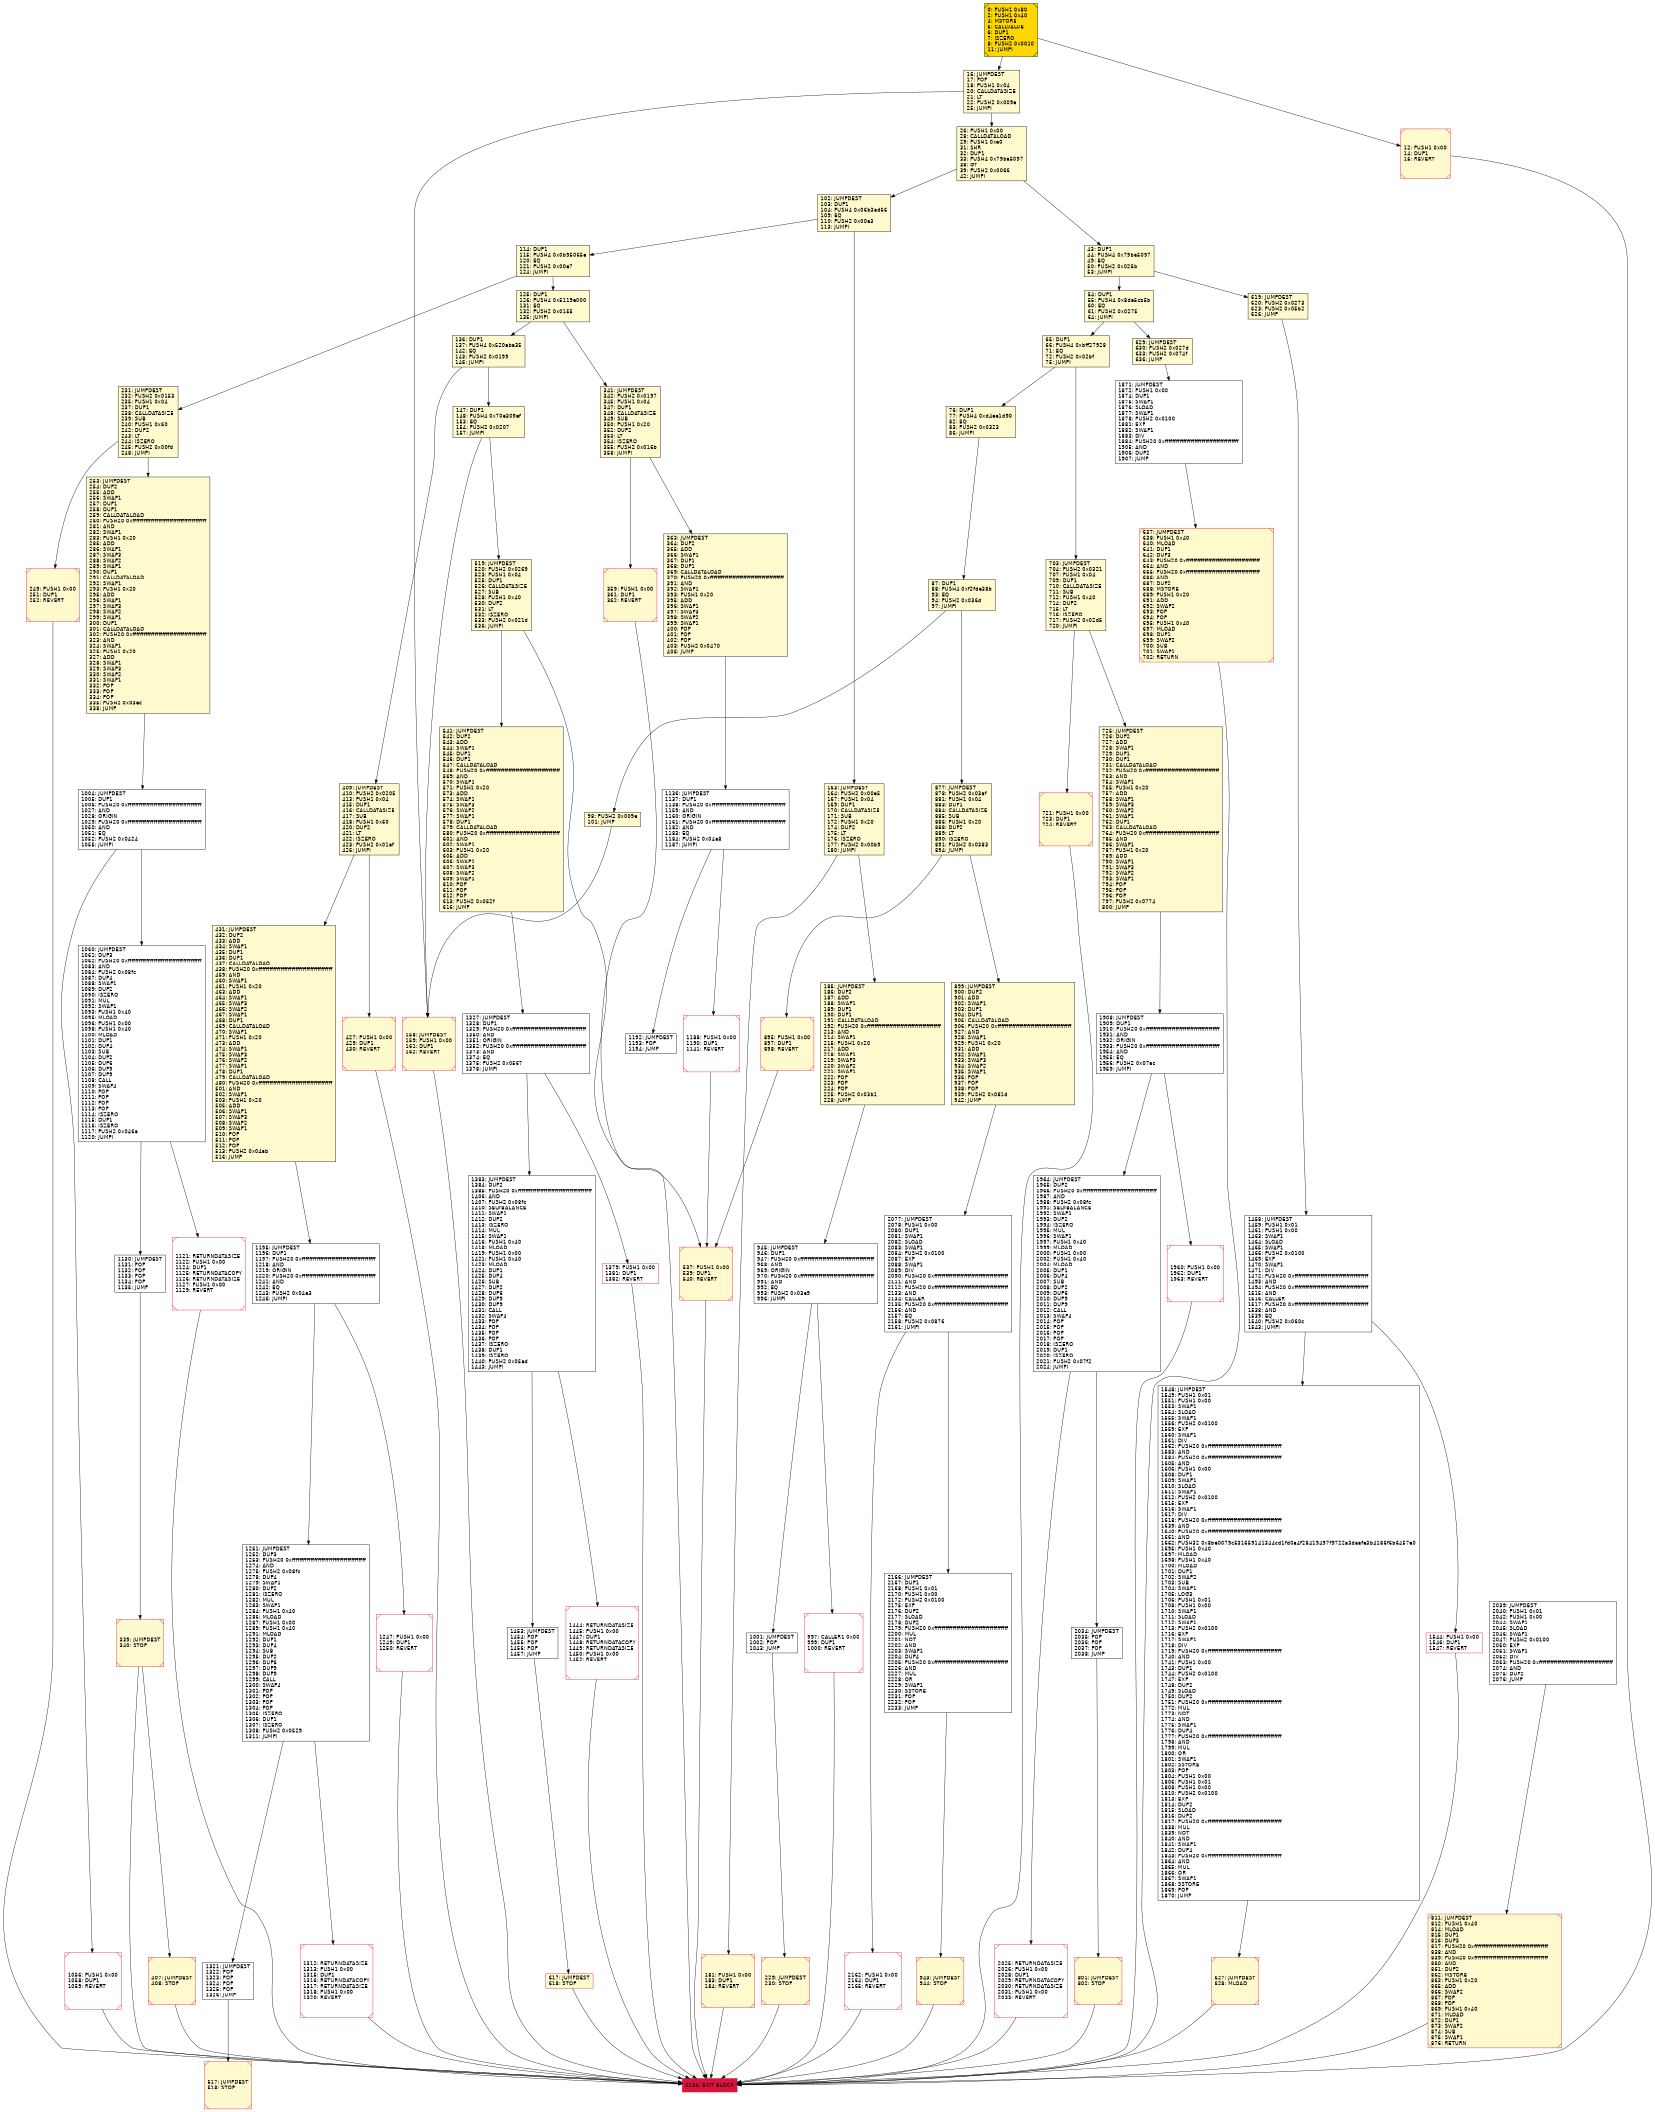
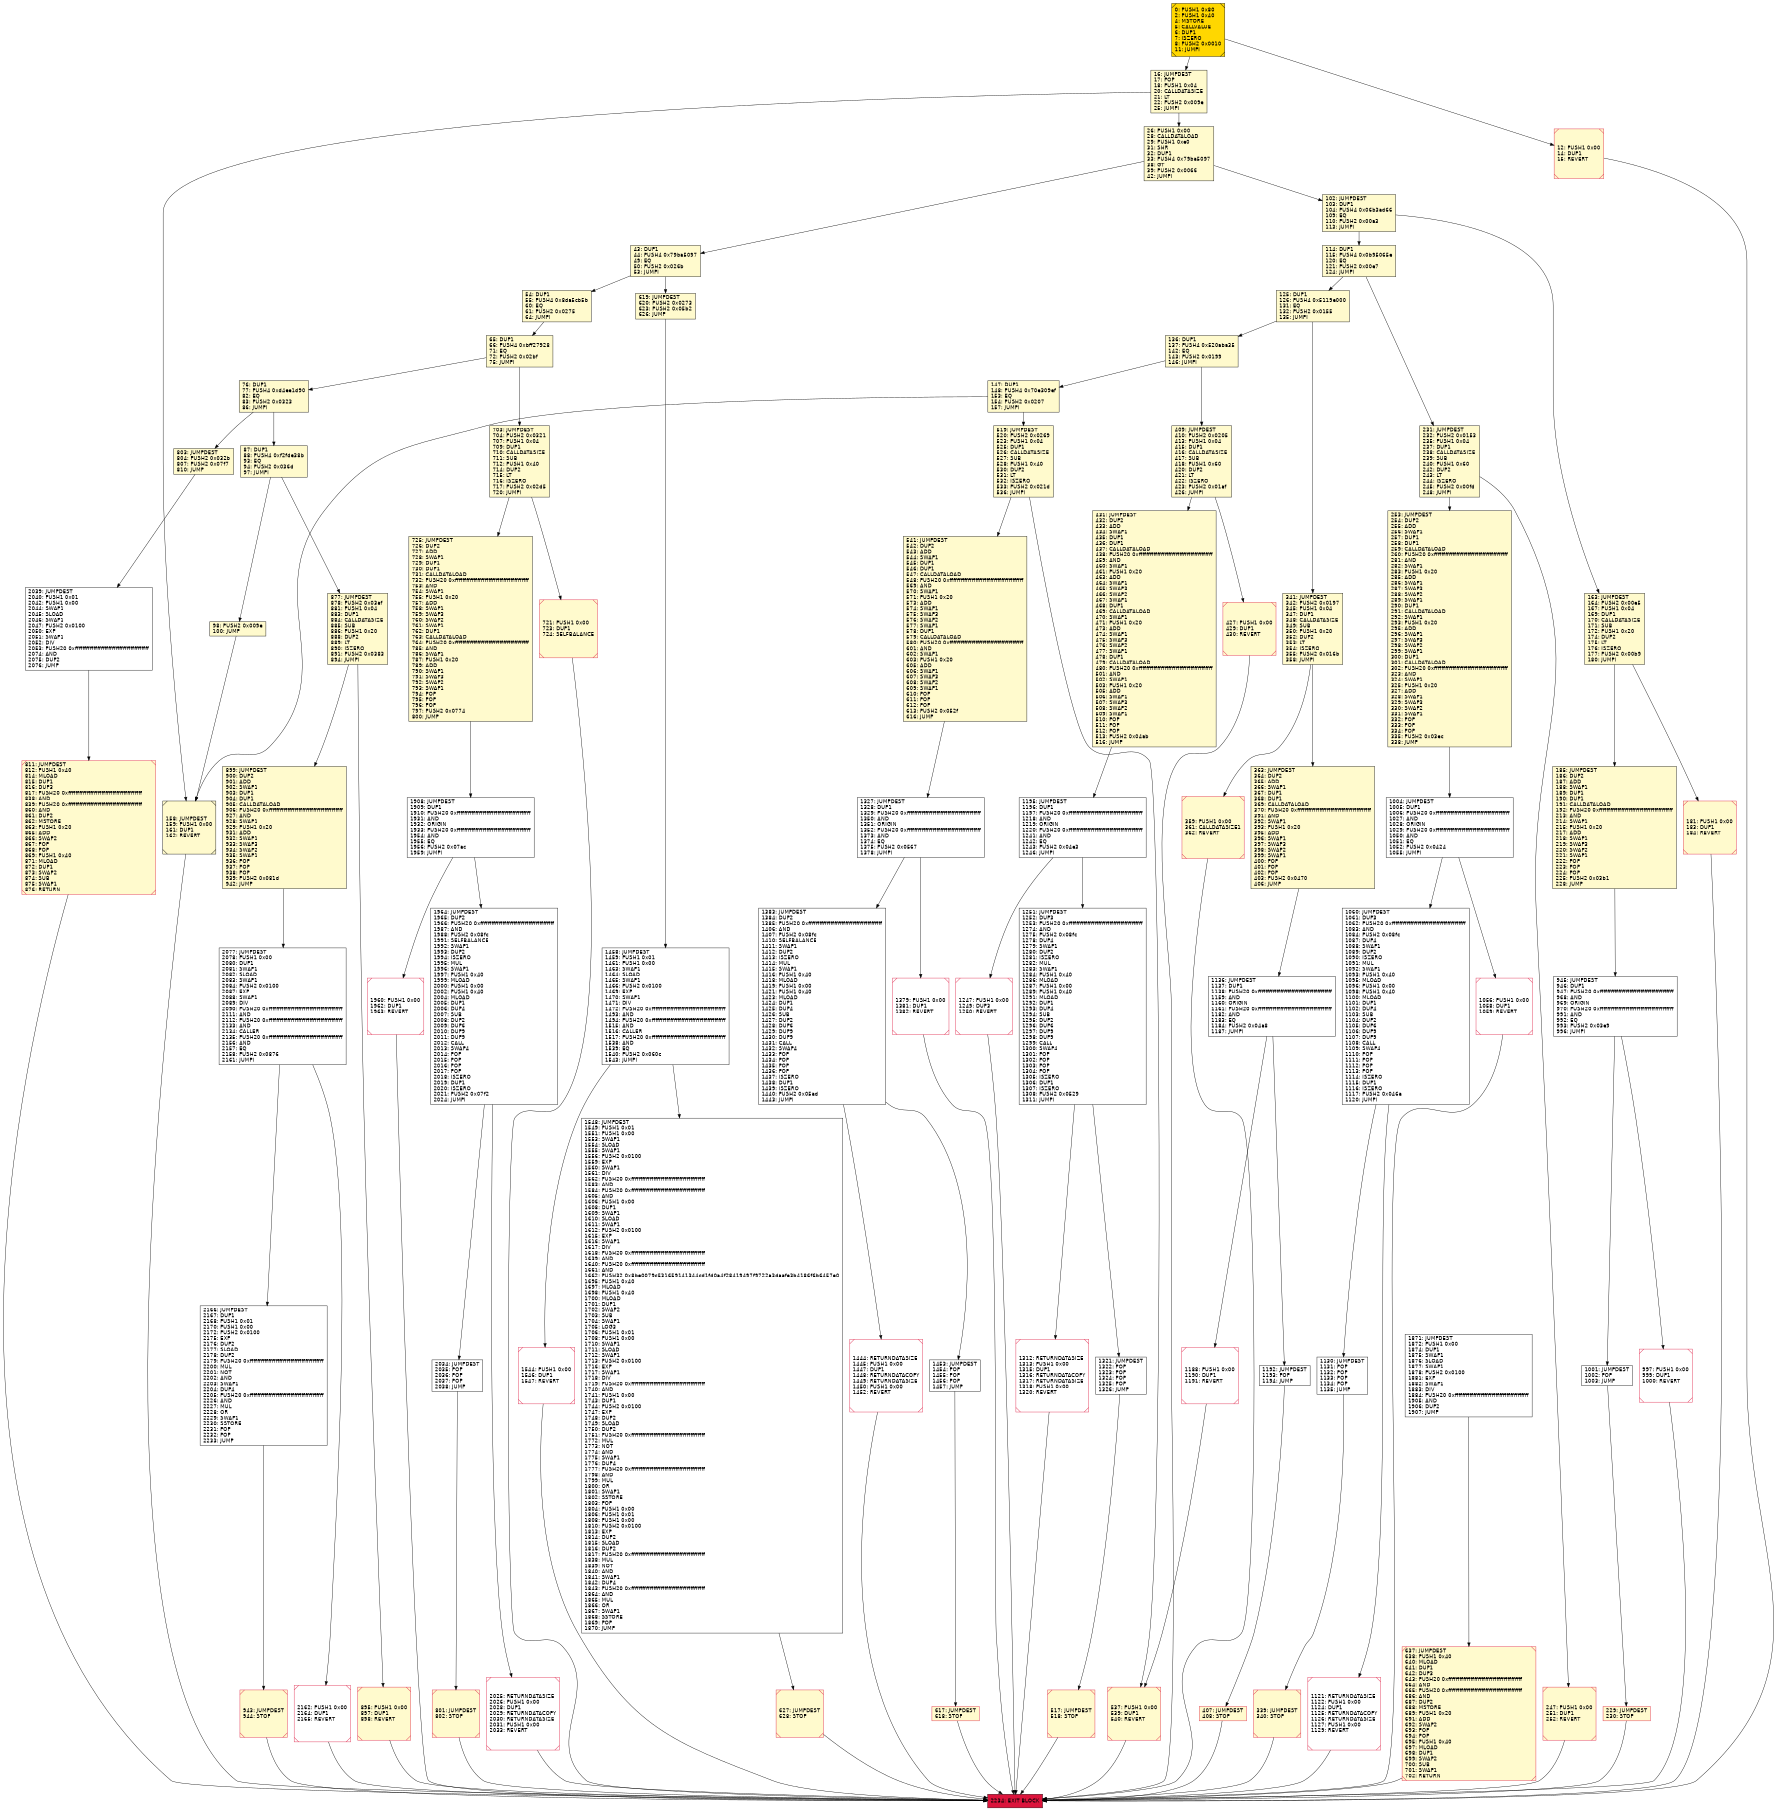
(1162, 351) -> none
none -> (204, 461)
(53, 595) -> (1569, 1714)
(630, 595) -> (1213, 828)
(613, 819) -> (238, 629)
(1066, 819) -> (568, 629)
(429, 1044) -> (189, 828)
(712, 1044) -> (1210, 1376)
(747, 1157) -> (675, 1796)
(630, 1274) -> (921, 1006)
(404, 1643) -> (984, 1006)
(772, 1643) -> (1607, 1376)
(834, 1643) -> (1666, 1376)
(1454, 1643) -> (546, 1376)
none -> (1041, 1765)
(156, 1810) -> (1270, 1547)
(172, 1981) -> (1223, 1714)
(785, 1981) -> (1627, 1714)
(1235, 1981) -> (800, 1714)
(710, 2085) -> (1015, 1801)
